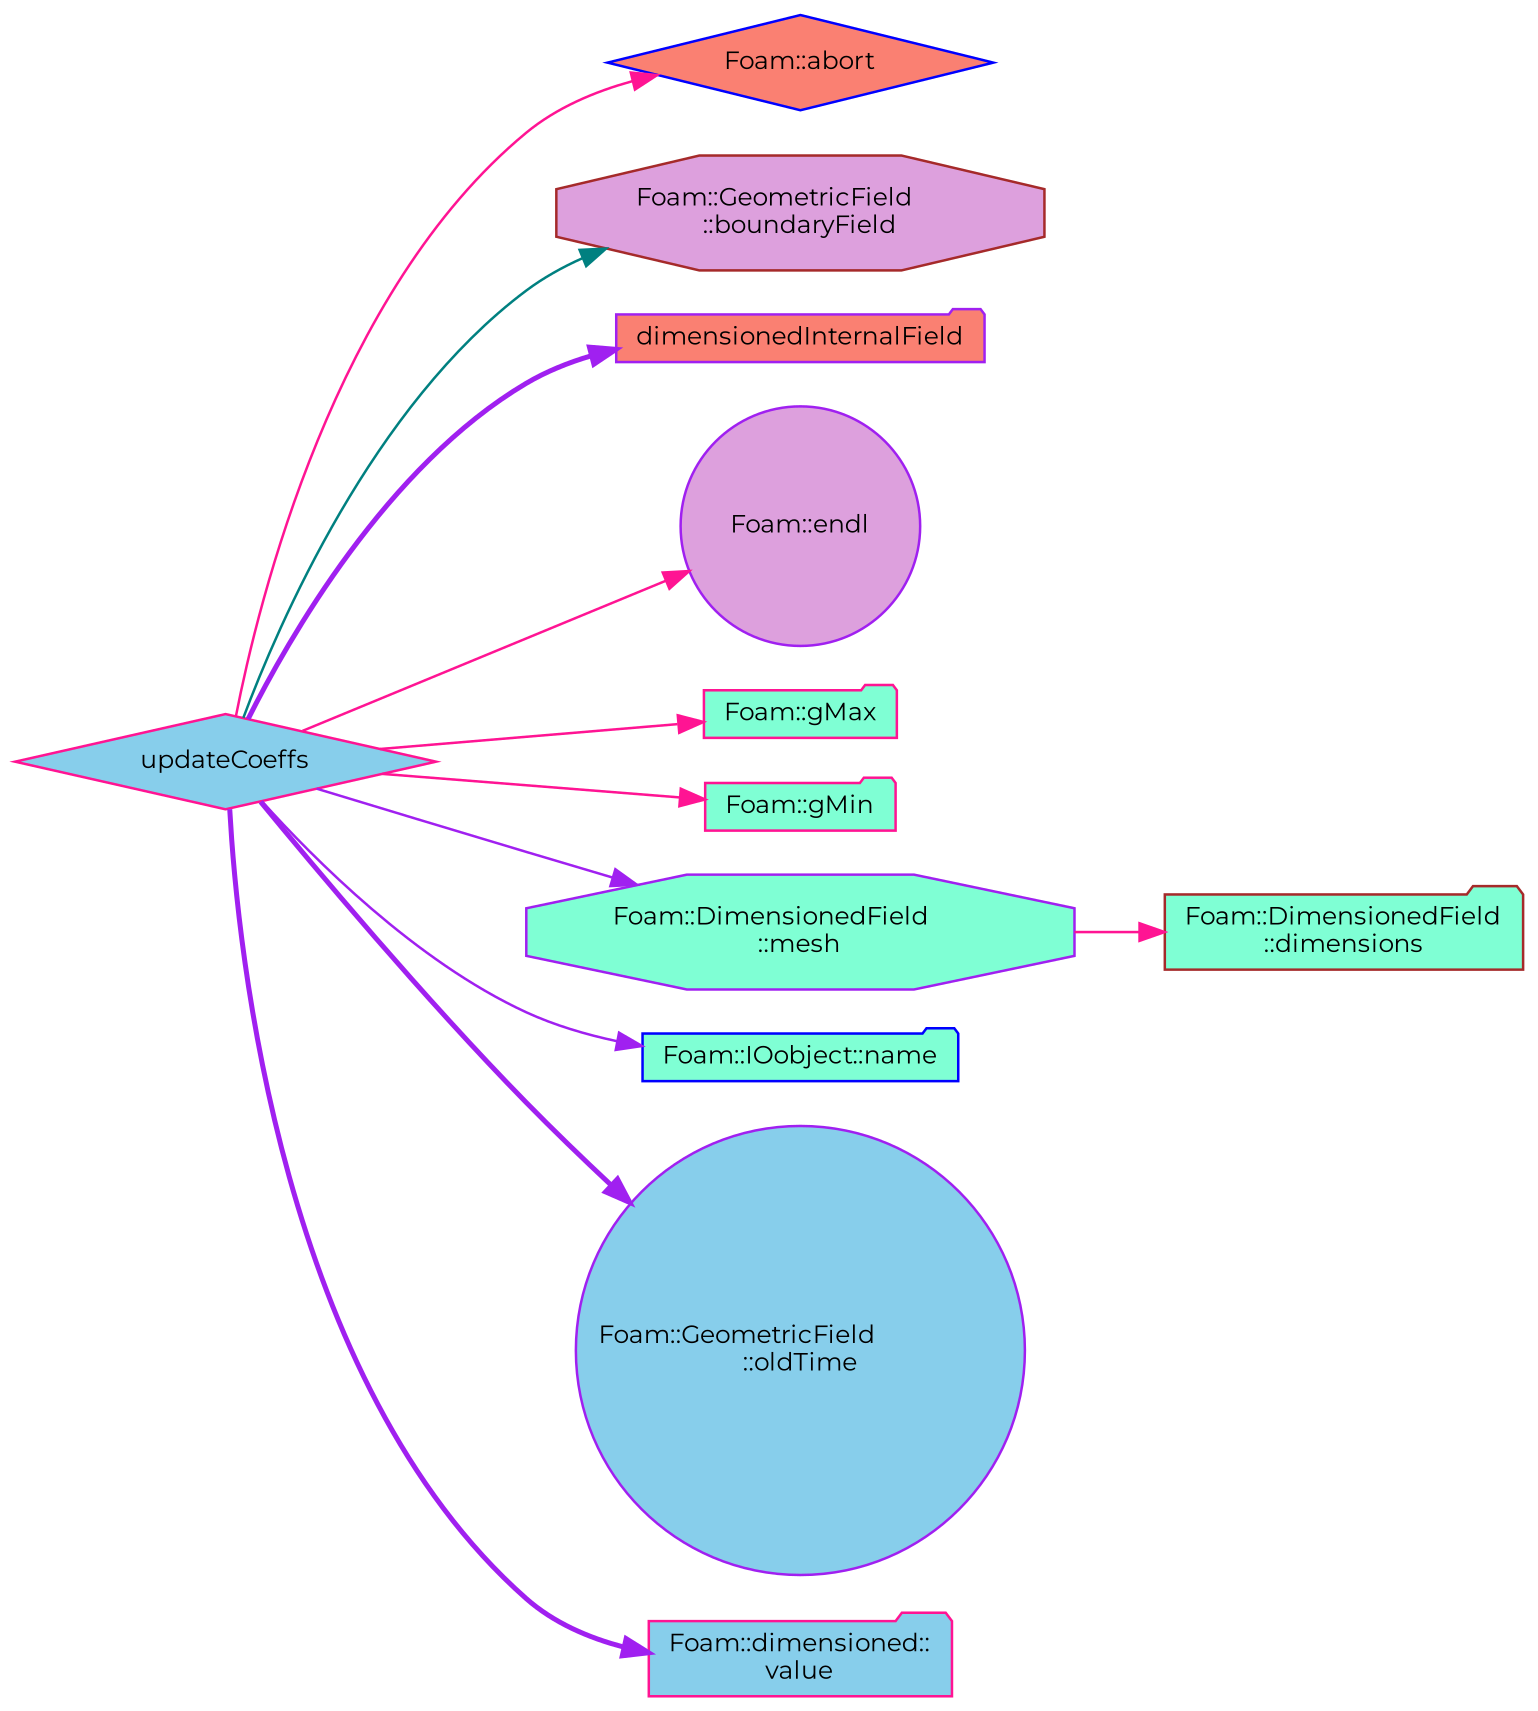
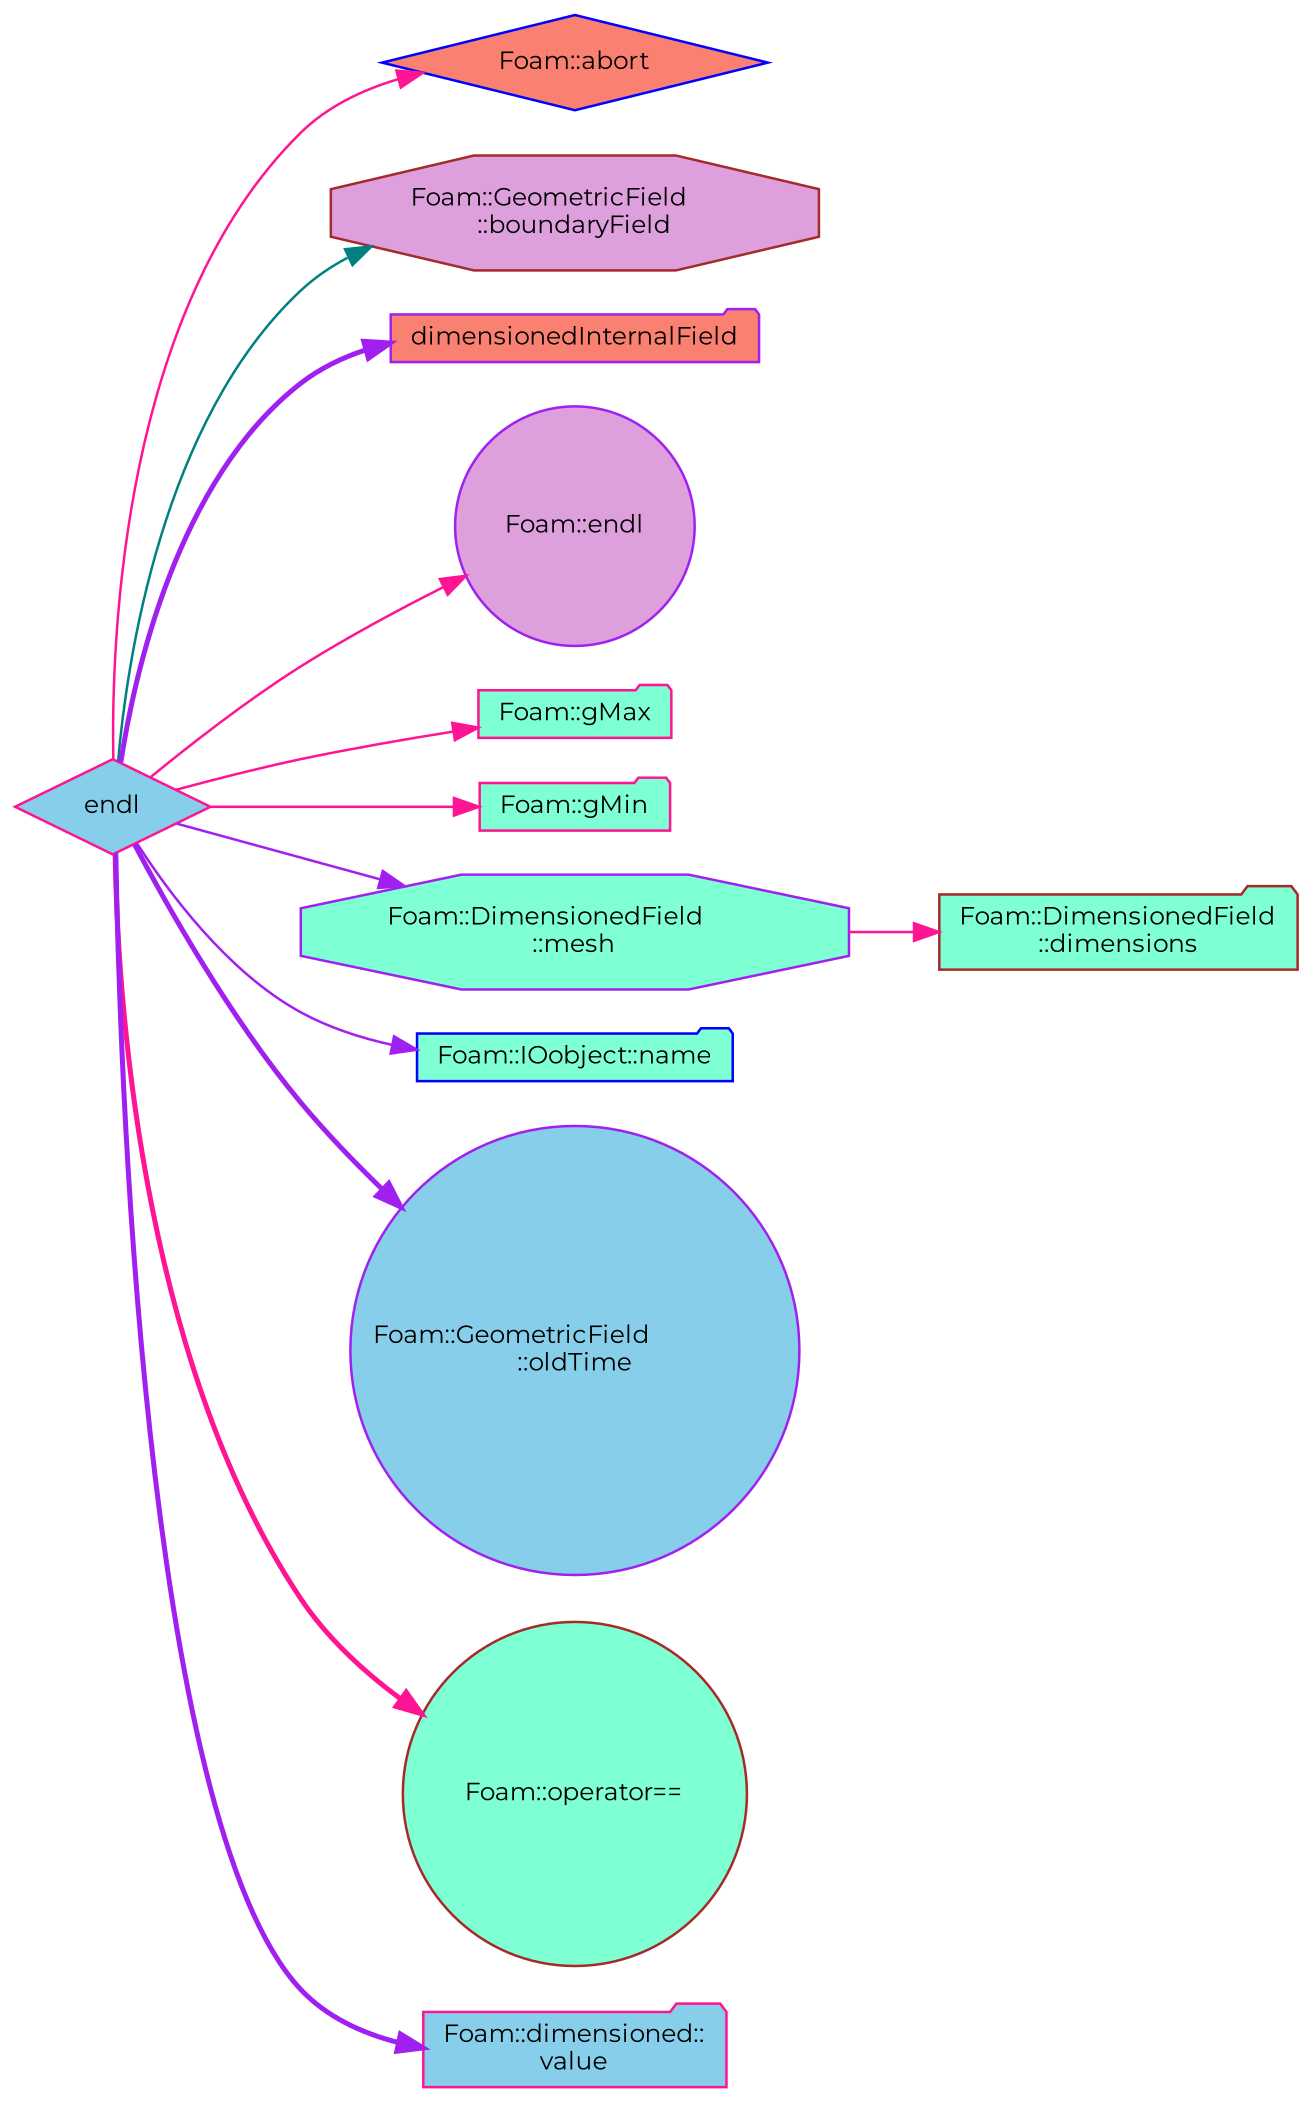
(226, 762) -> (113, 807)
none -> (575, 1794)
